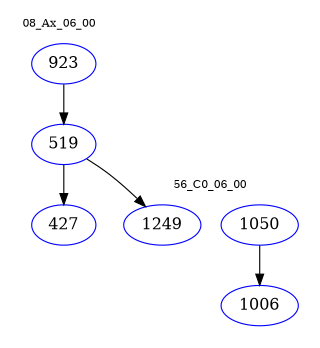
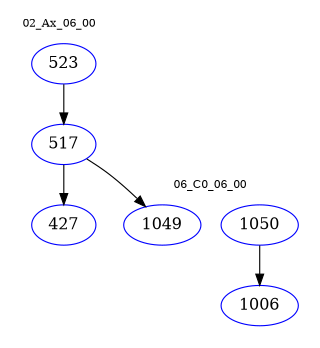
(59, 24) -> (59, 24)
(64, 64) -> (64, 64)
(64, 144) -> (64, 144)
(210, 185) -> (210, 185)
(162, 225) -> (162, 225)
